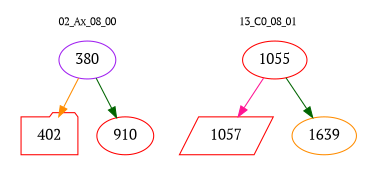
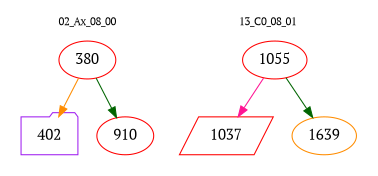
(87, 60) -> (87, 60)
(49, 136) -> (49, 136)
(226, 136) -> (226, 136)
